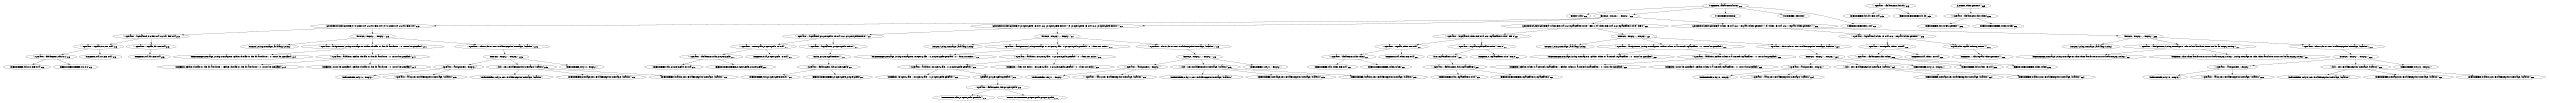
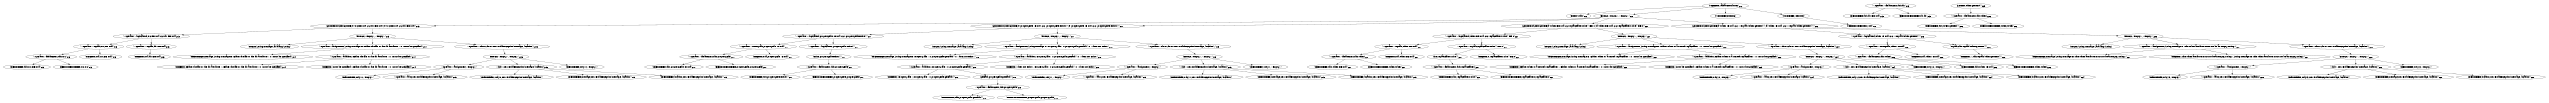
(1800, 12) -> (1826, 21)
none -> (1869, 77)
